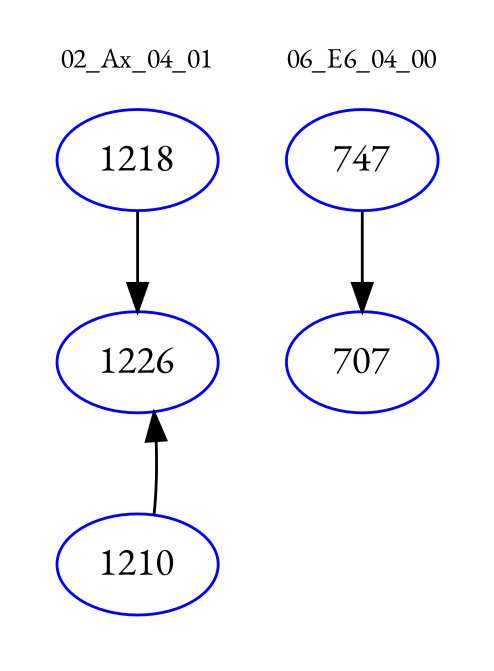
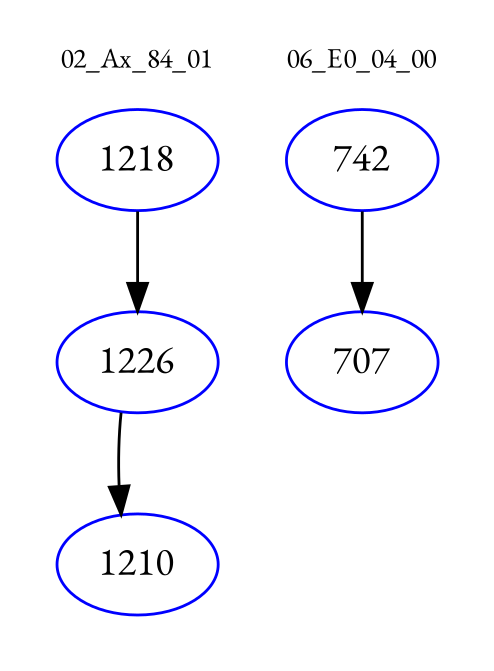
(138, 60) -> (138, 60)
(362, 60) -> (362, 60)
(362, 160) -> (362, 160)
(156, 478) -> (119, 449)
